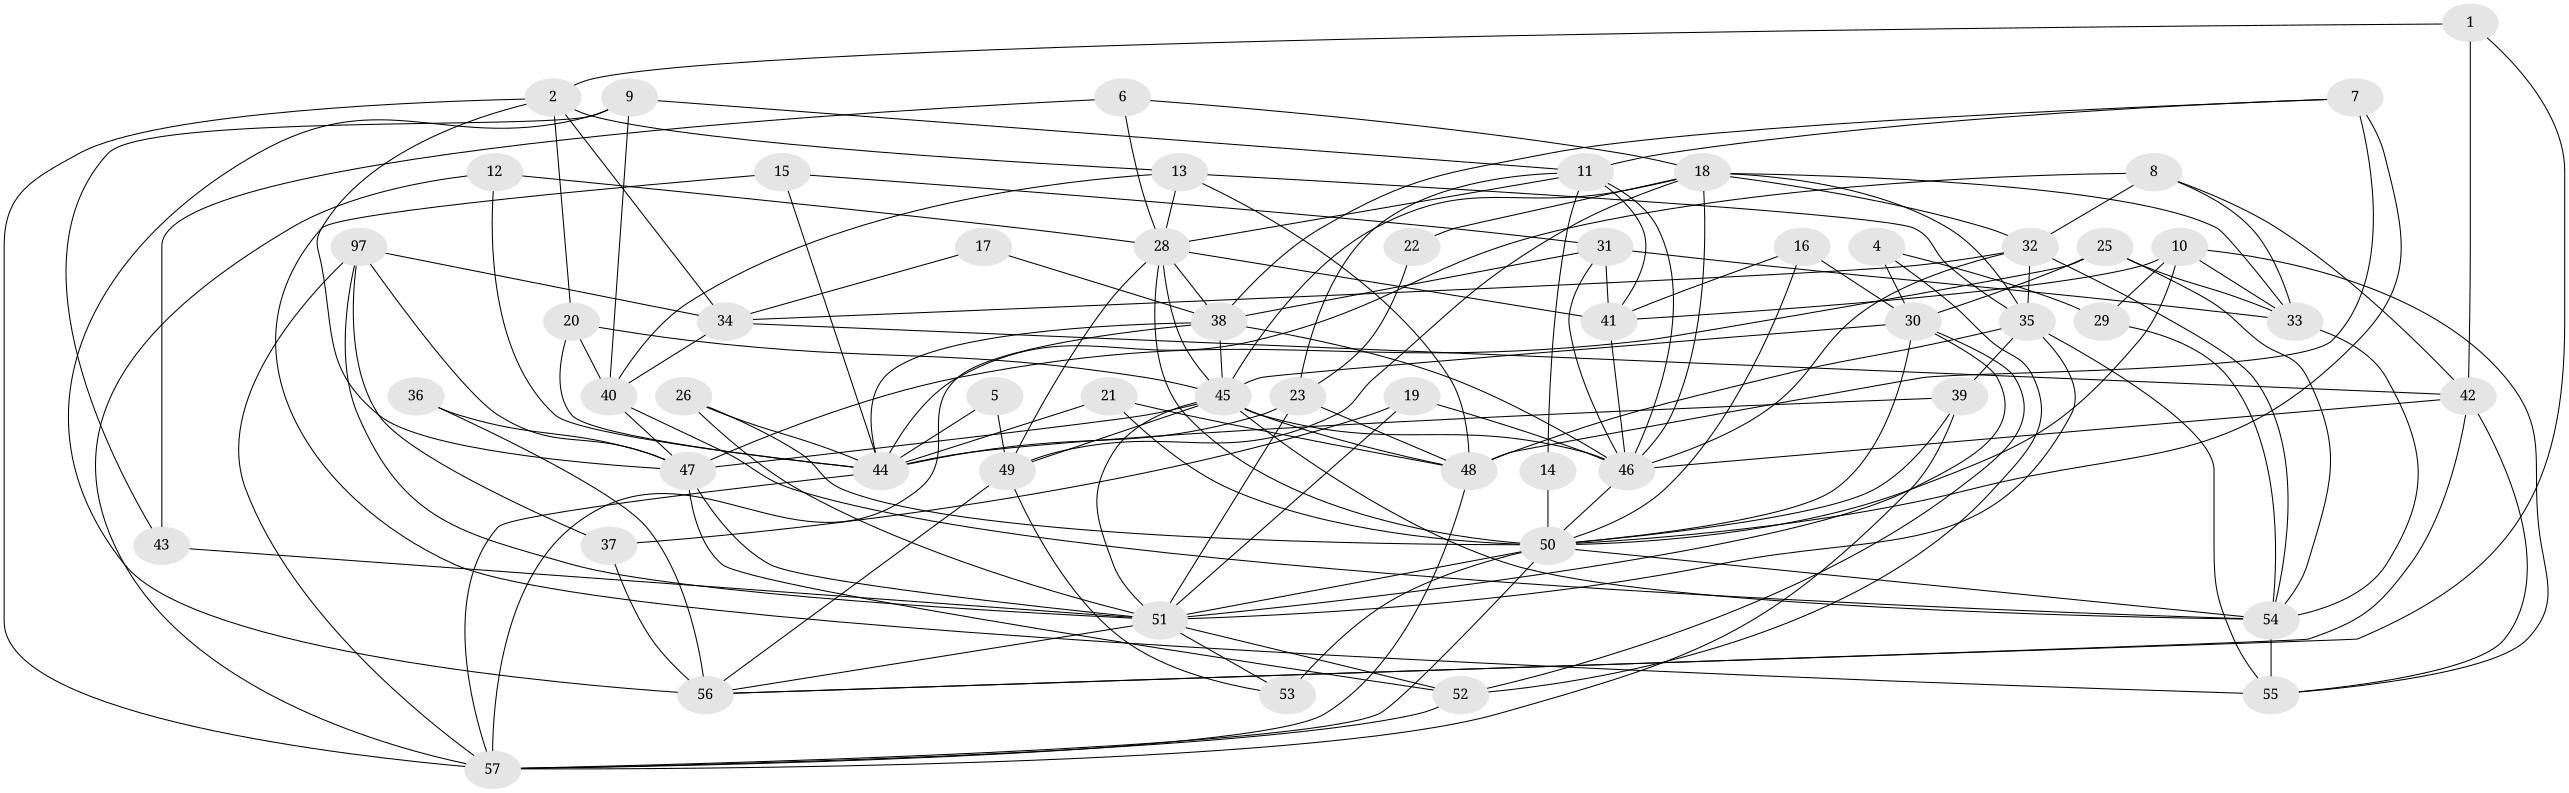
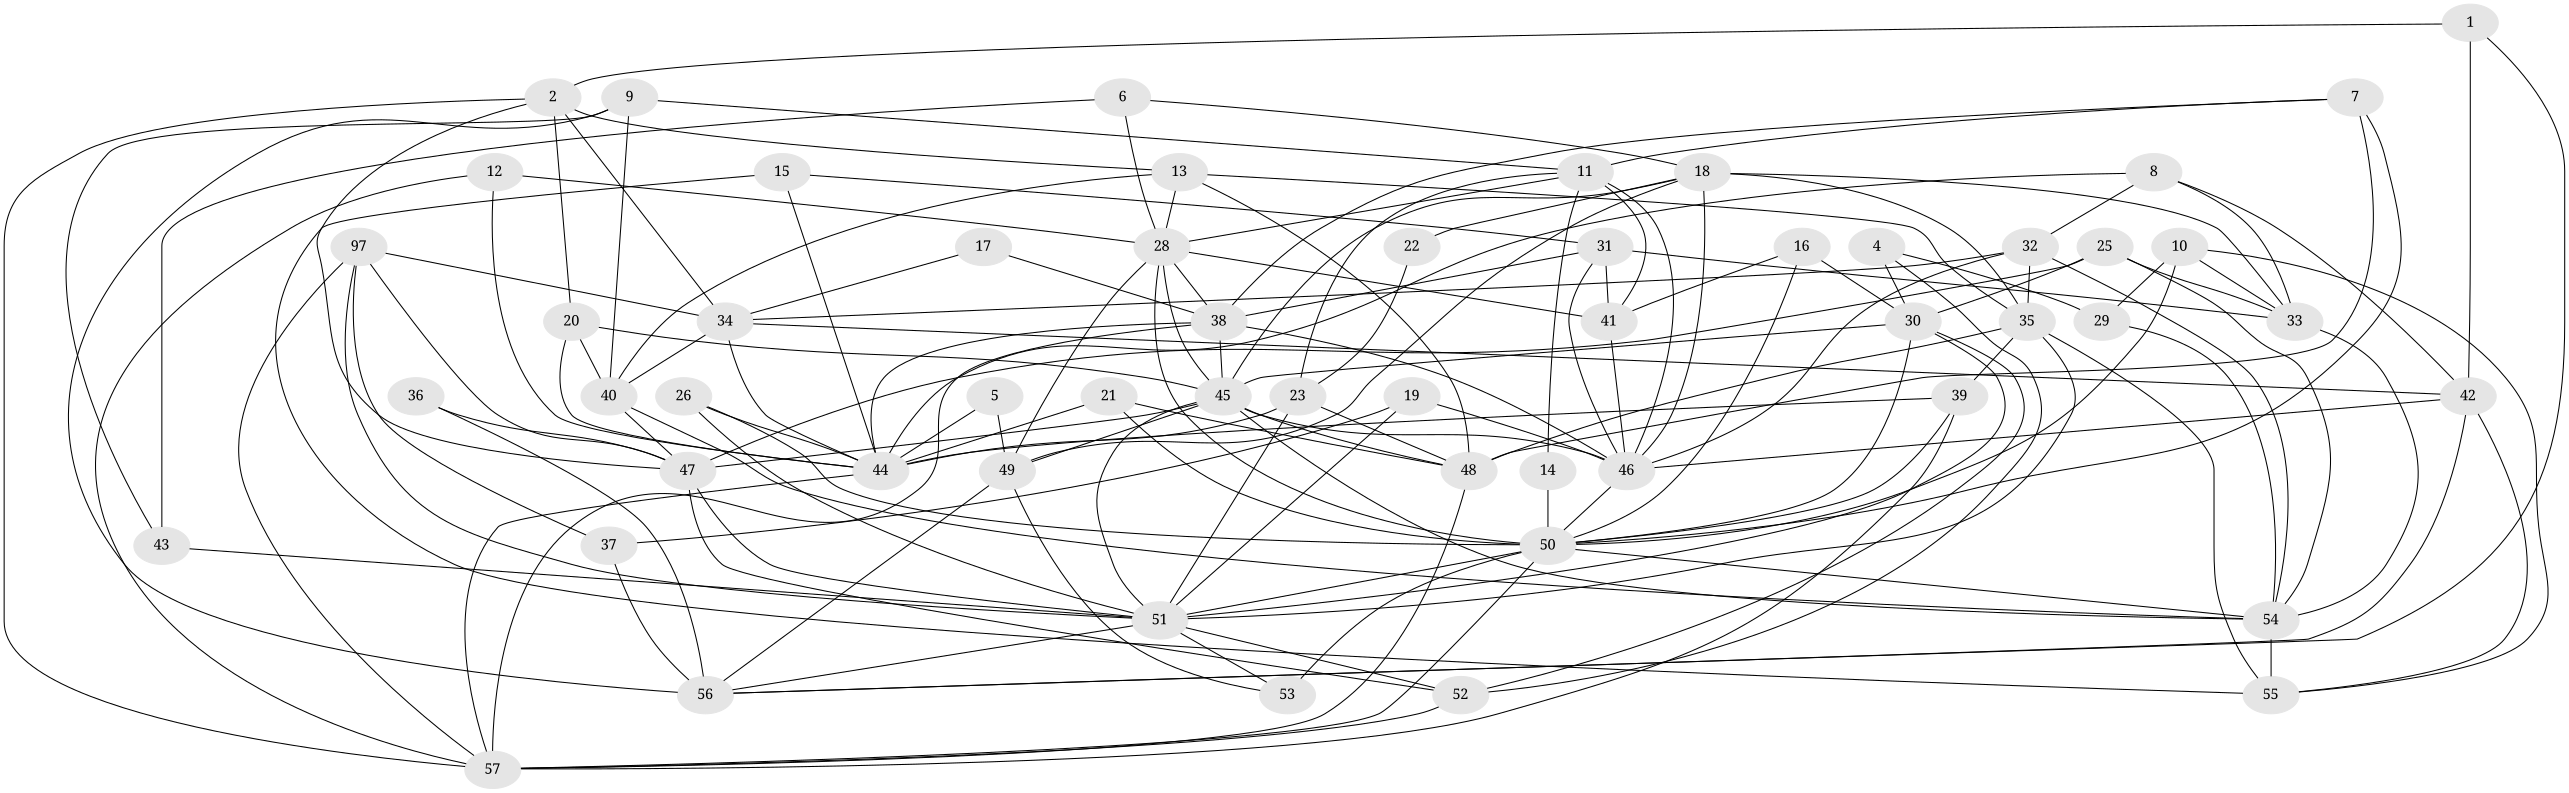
(1940, 215) -> none
(1965, 293) -> none
none -> (774, 420)
